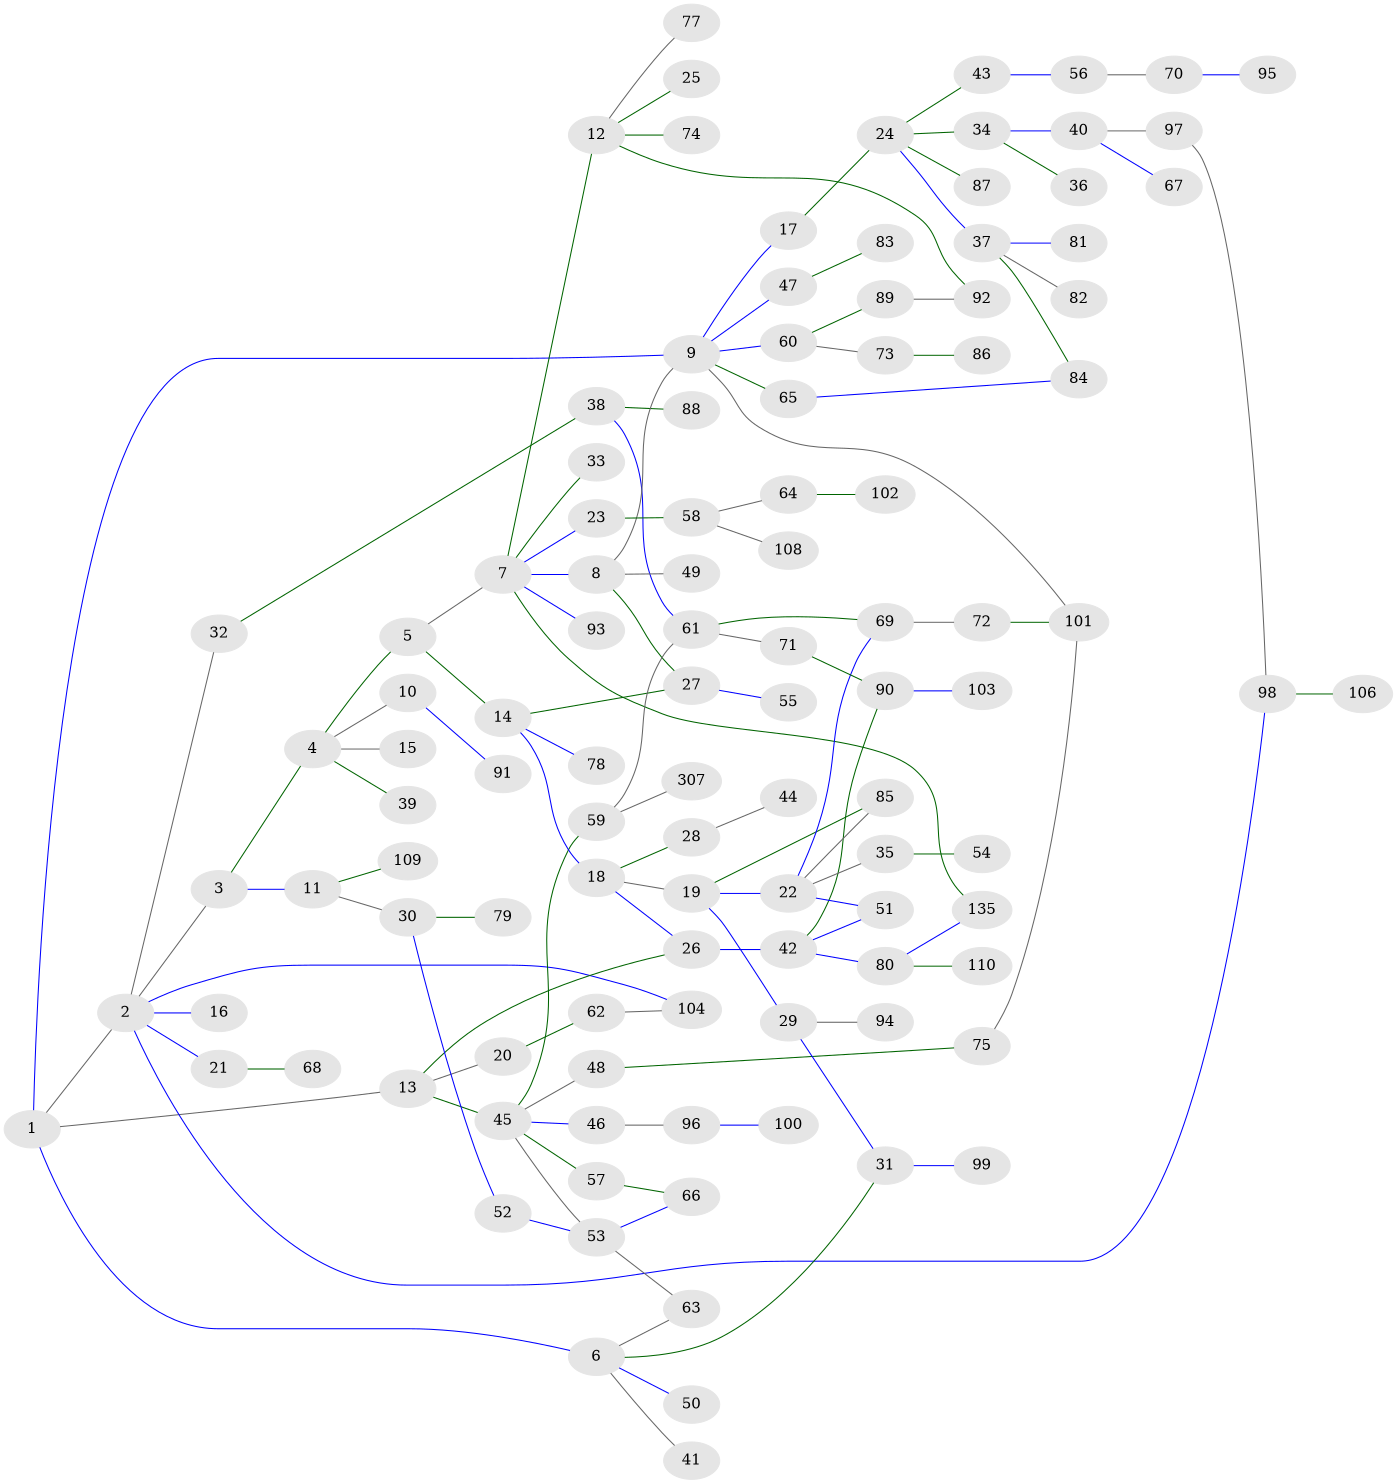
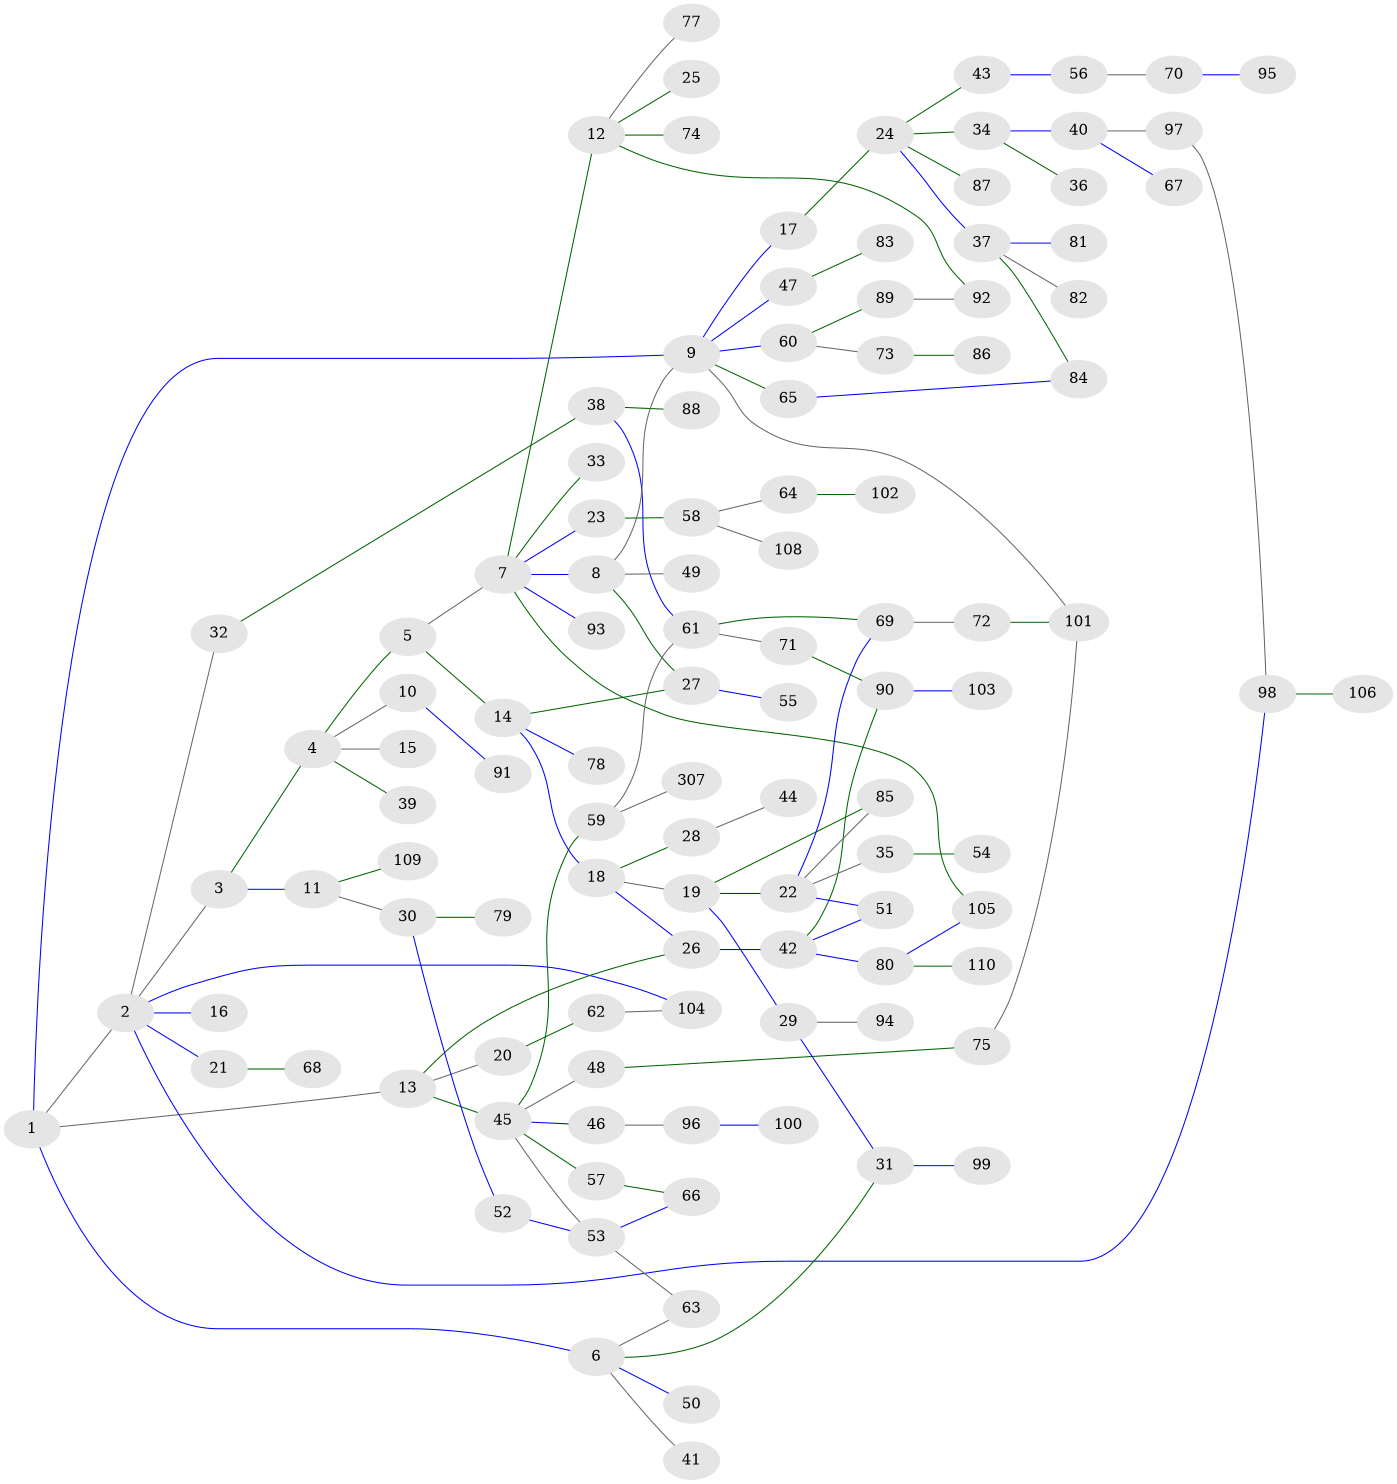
(982, 910) -> (982, 910)
